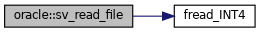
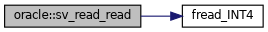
(69, 16) -> (73, 16)
